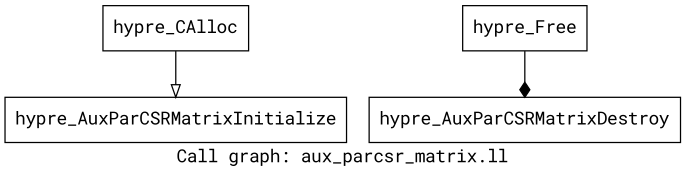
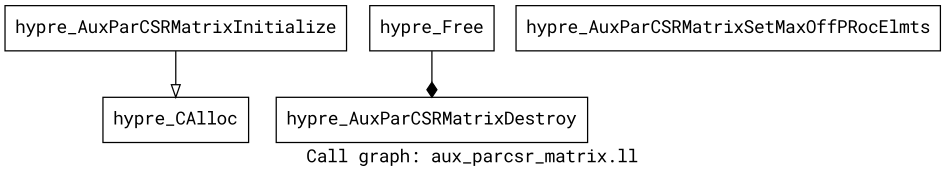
none -> (728, 28)
(176, 68) -> (176, 68)
